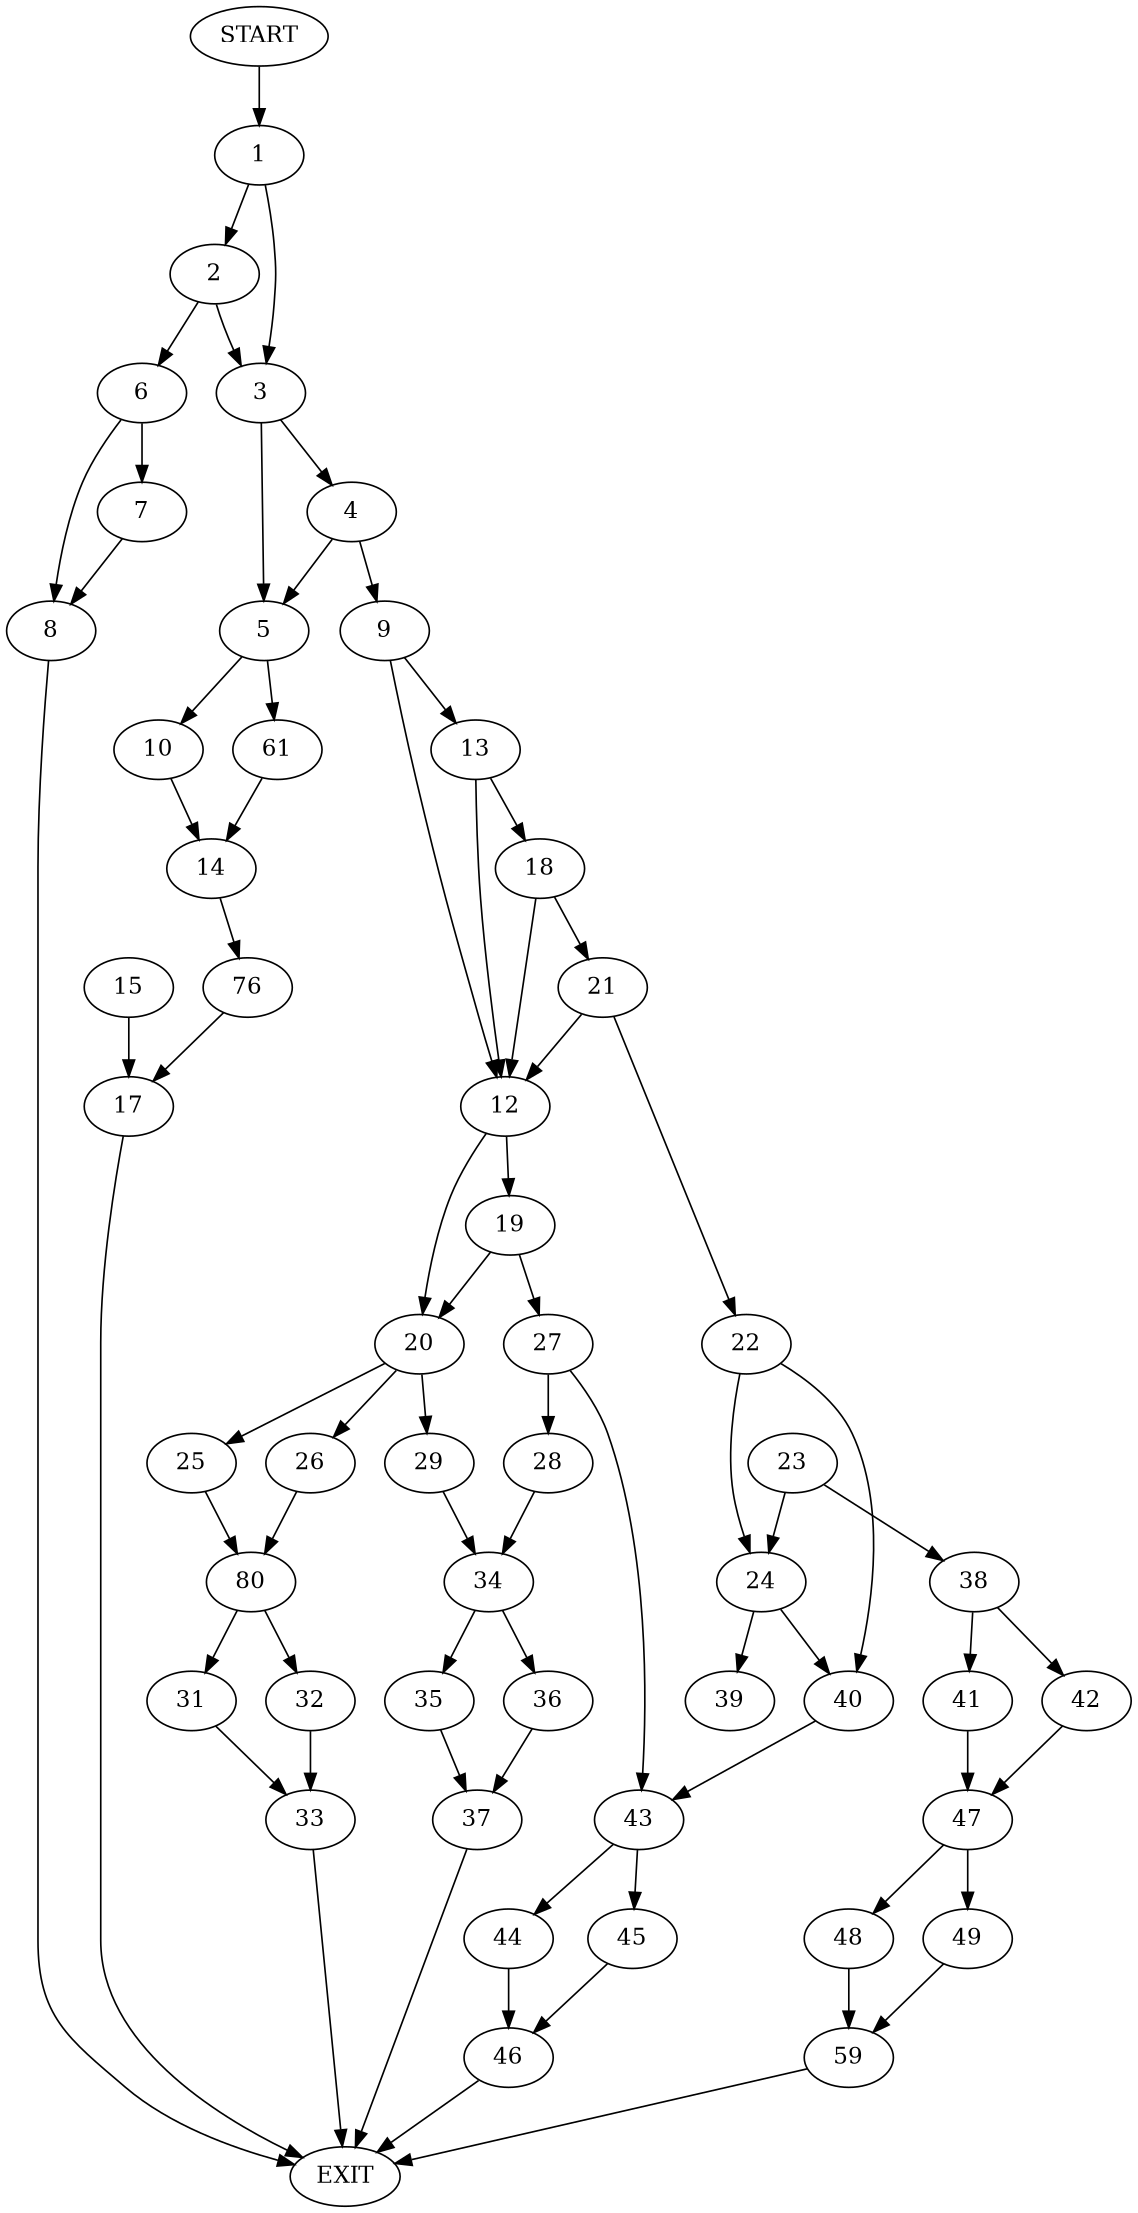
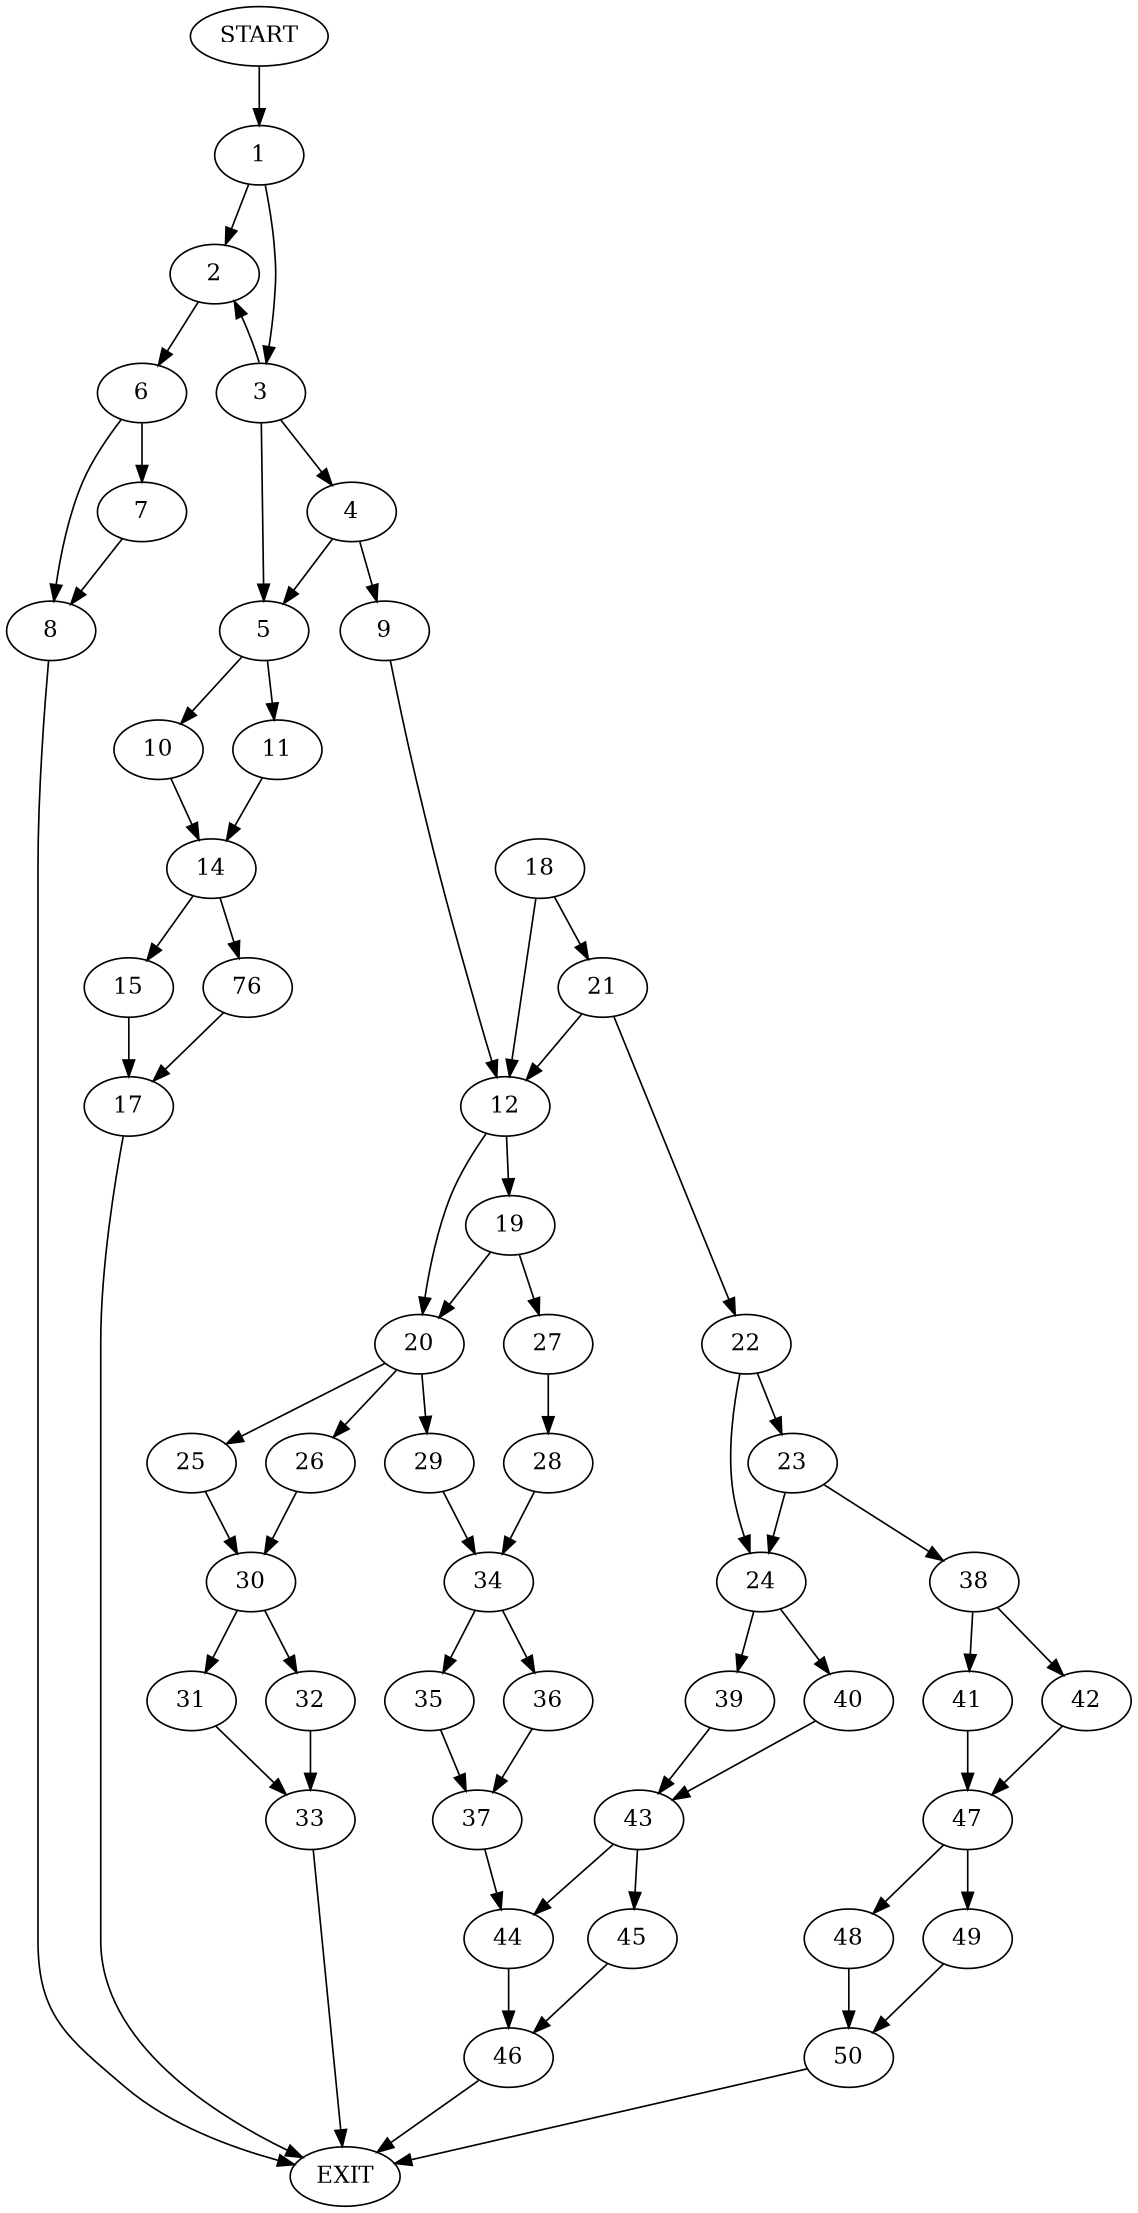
(224, 328) -> (251, 339)
(277, 750) -> (277, 750)
(476, 750) -> none
none -> (175, 921)
(870, 1493) -> (766, 1396)
(637, 1565) -> (690, 1754)
(251, 1582) -> (251, 1582)
(414, 1990) -> (491, 1871)
(849, 2058) -> (849, 2058)
